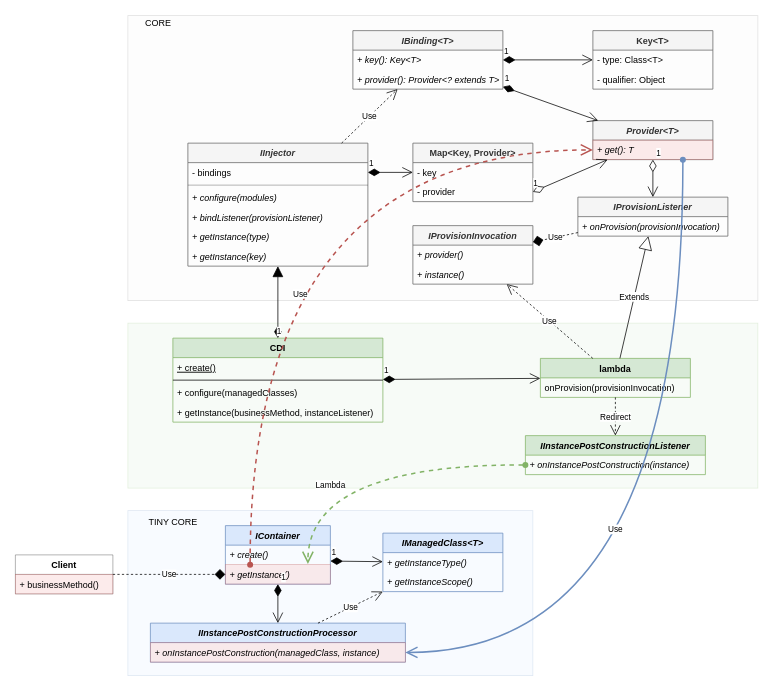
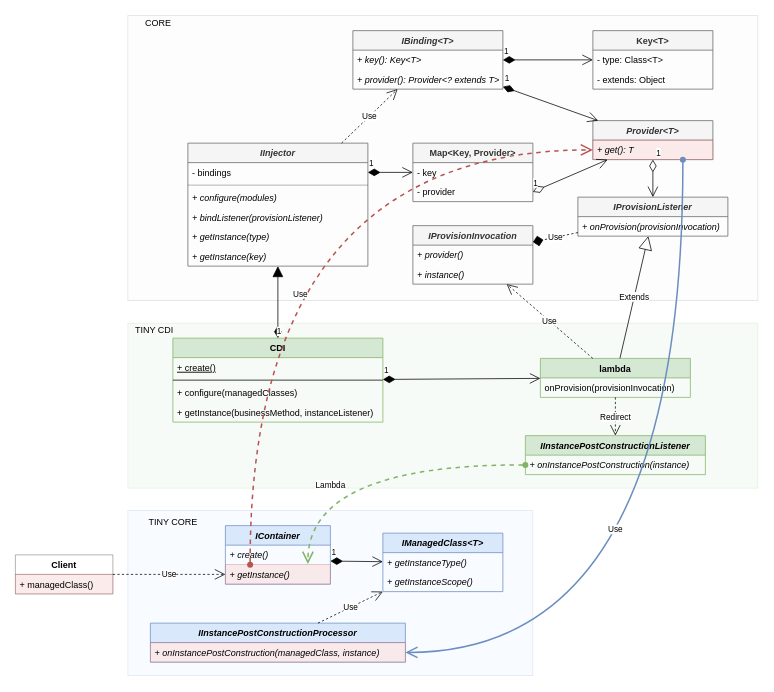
(638, 80) -> (636, 80)
none -> (154, 330)
(214, 574) -> (218, 574)
(63, 584) -> (57, 584)
(278, 617) -> none
